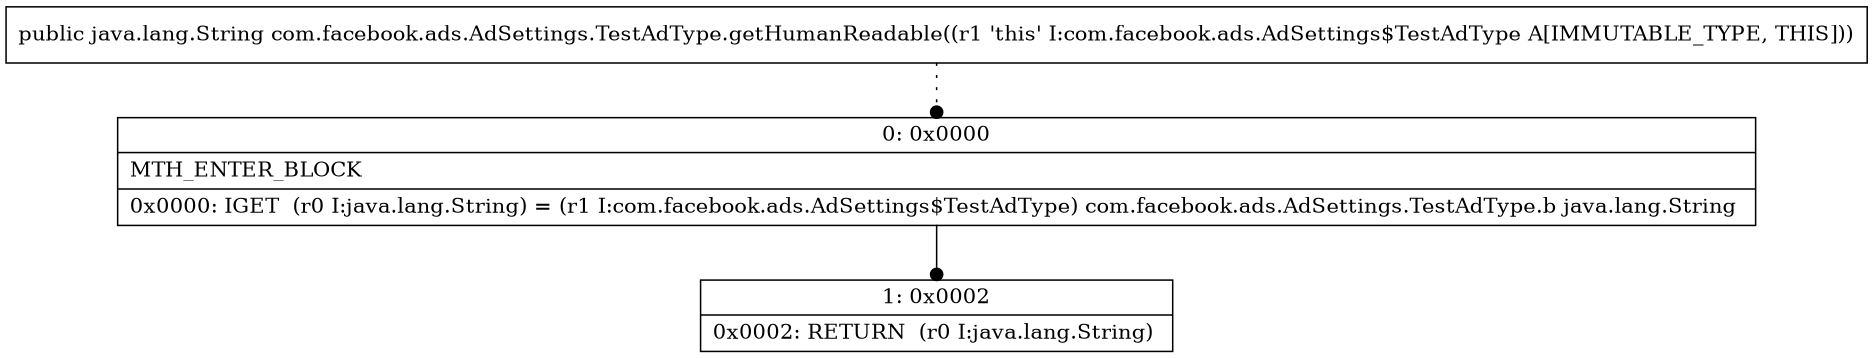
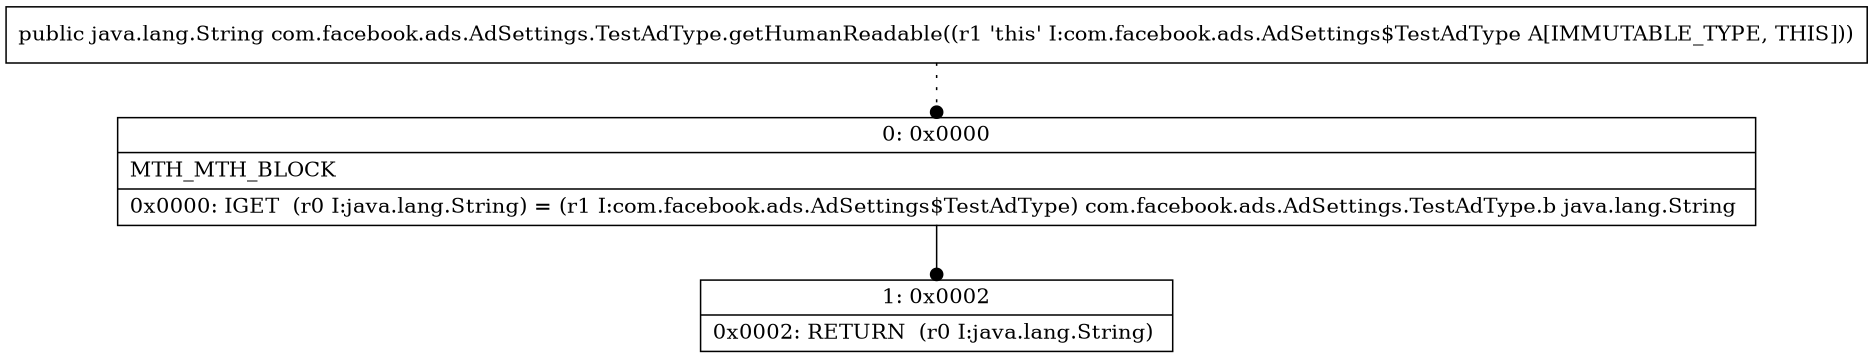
(247, 170) -> (233, 170)
